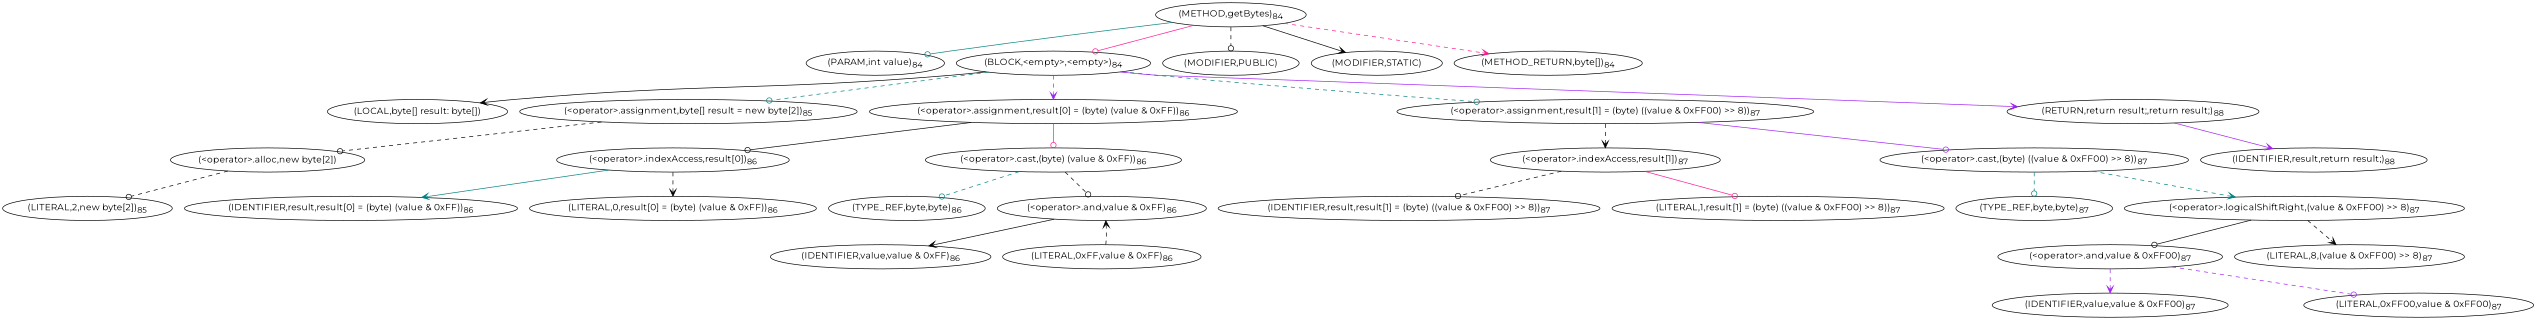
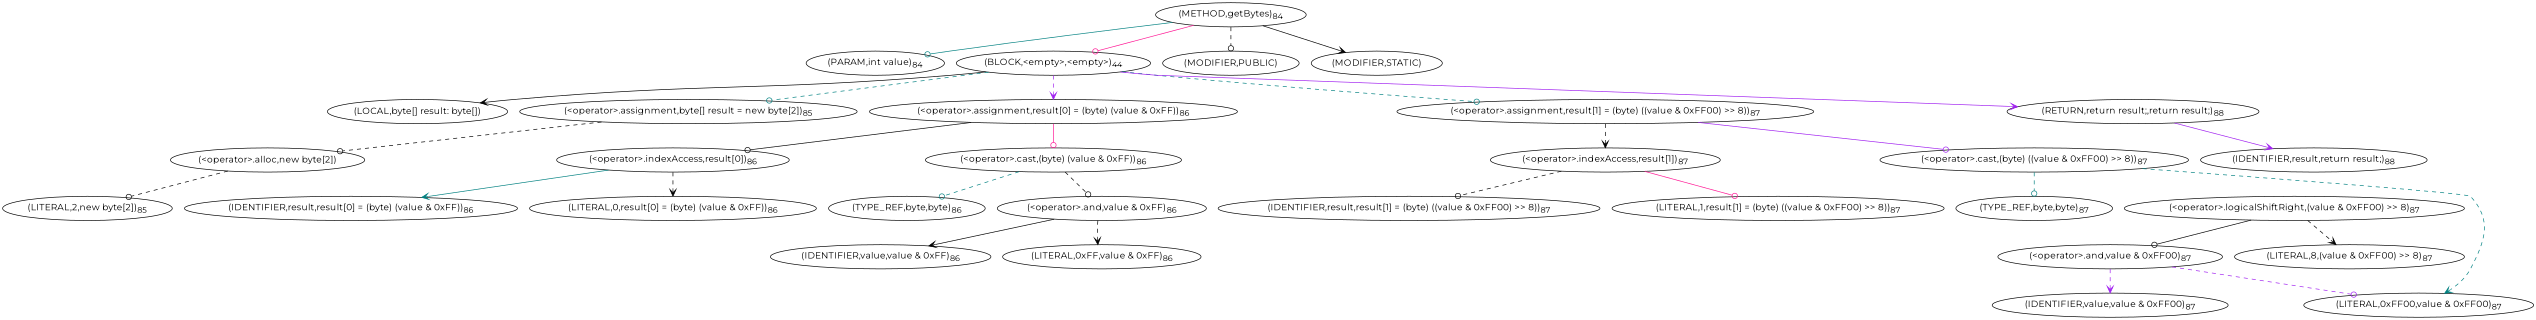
(1117, 62) -> (1117, 62)
(1548, 63) -> none
(2161, 184) -> (2361, 185)
(1106, 236) -> (1097, 229)
